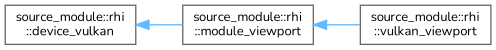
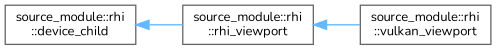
(70, 25) -> (70, 25)
(248, 25) -> (248, 25)
